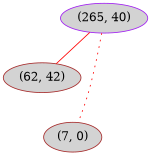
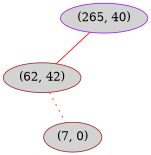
(92, 78) -> (57, 107)
